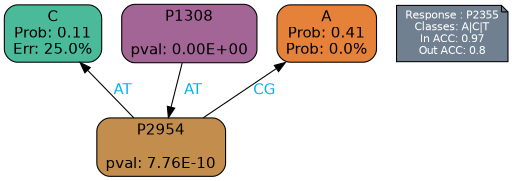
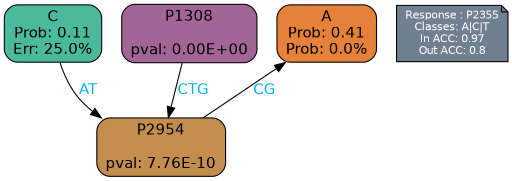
(193, 90) -> (193, 90)
(111, 94) -> (72, 89)
